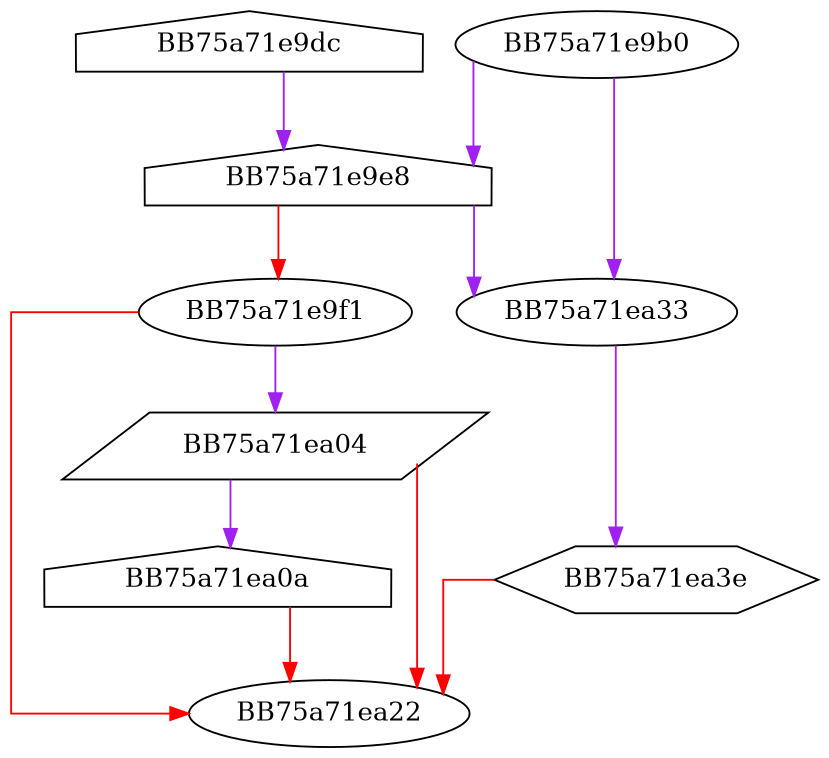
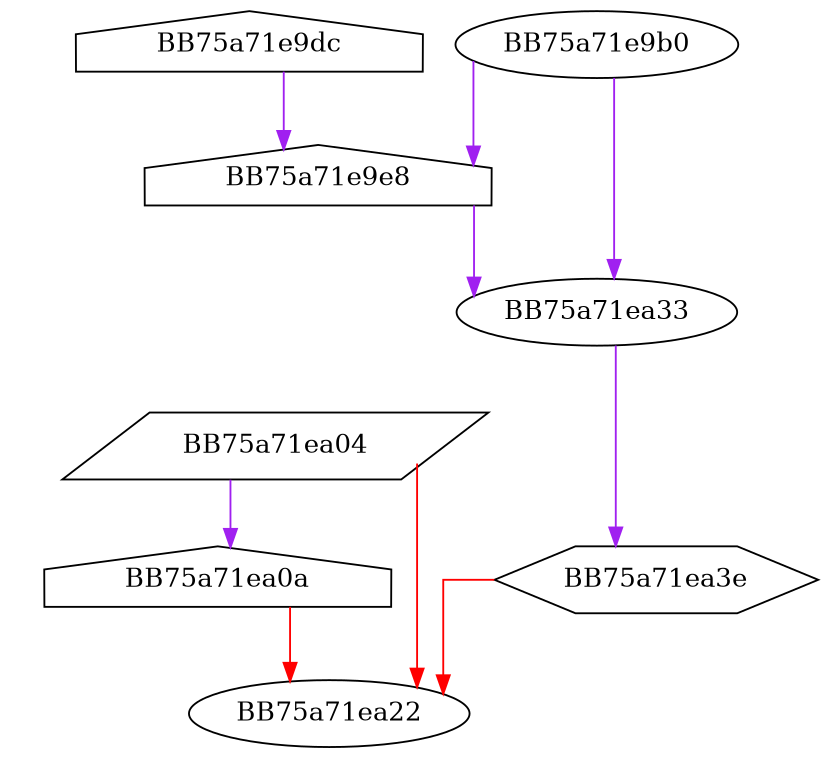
(275, 312) -> none
